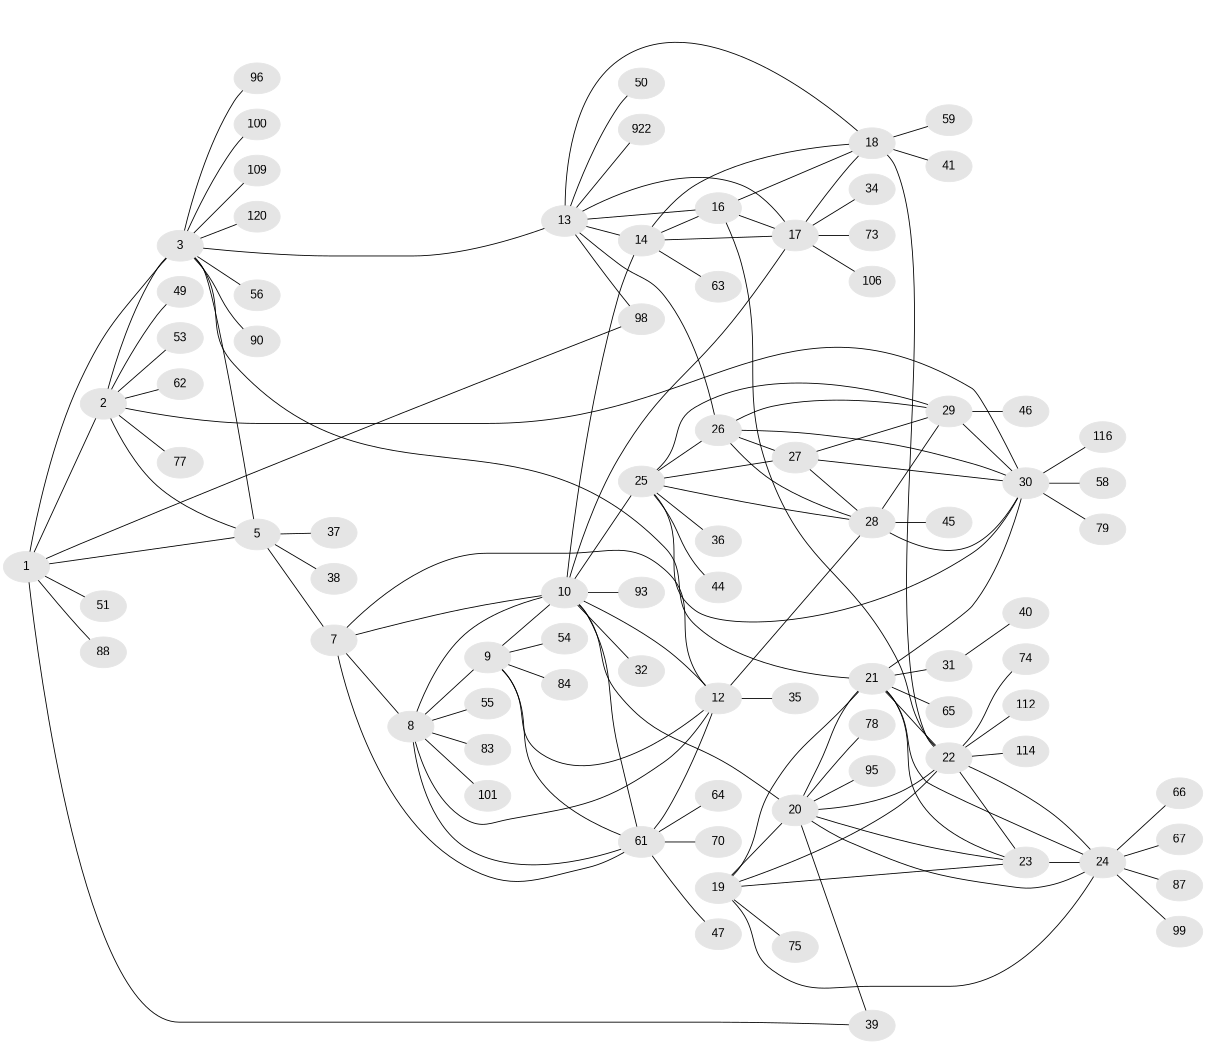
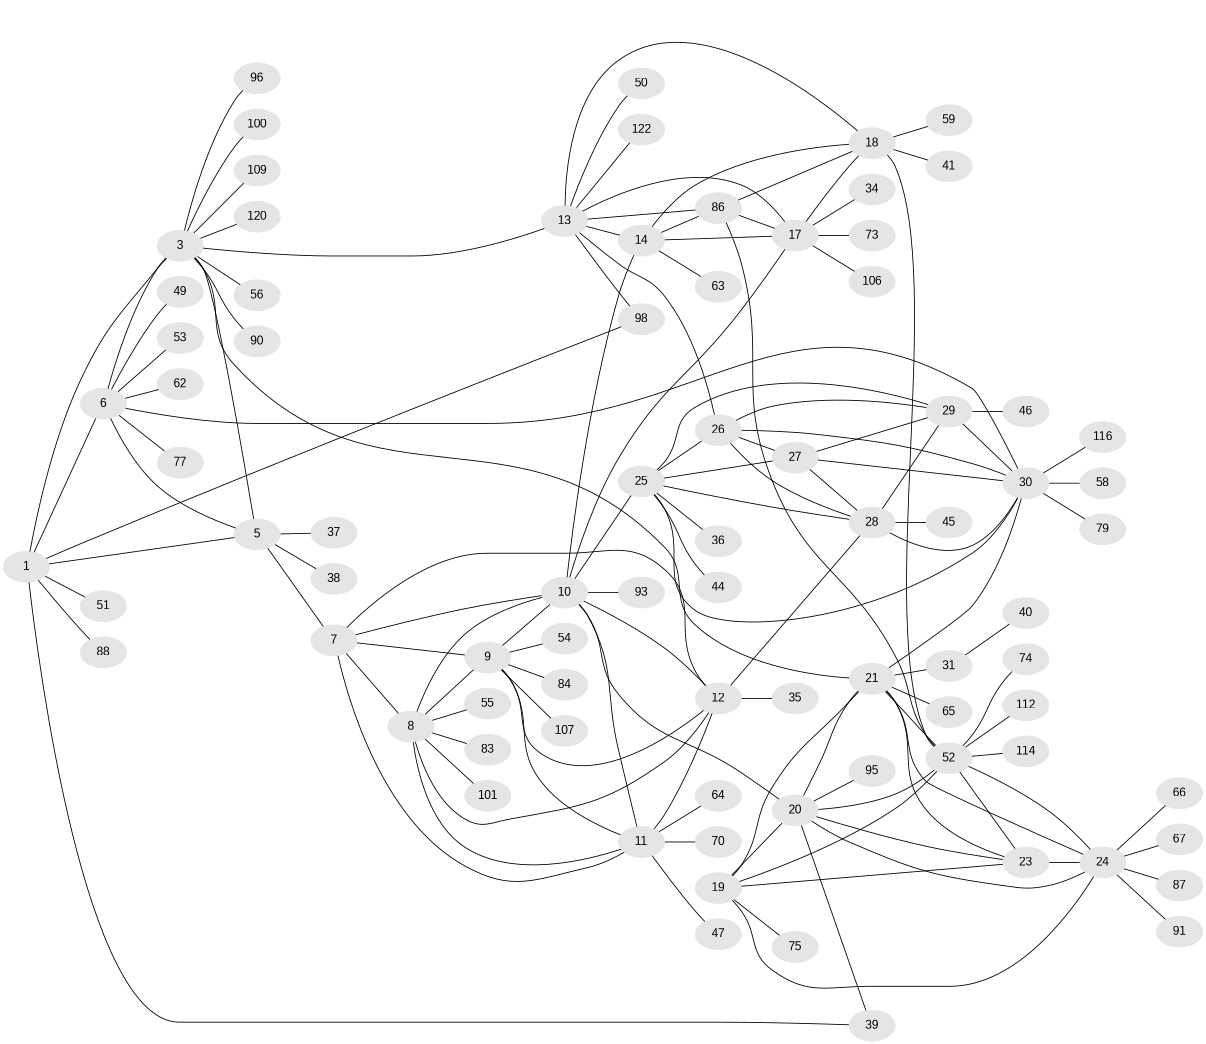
(641, 130) -> (641, 130)
(718, 208) -> (718, 208)
(103, 404) -> (103, 404)
none -> (411, 649)
(641, 671) -> none
(872, 725) -> none
none -> (565, 731)
(949, 758) -> (949, 758)
(641, 842) -> (641, 842)
(1180, 932) -> (1180, 932)
